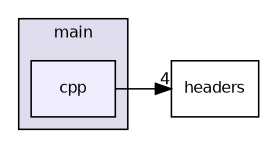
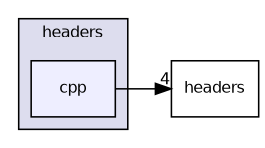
(73, 34) -> (73, 34)
